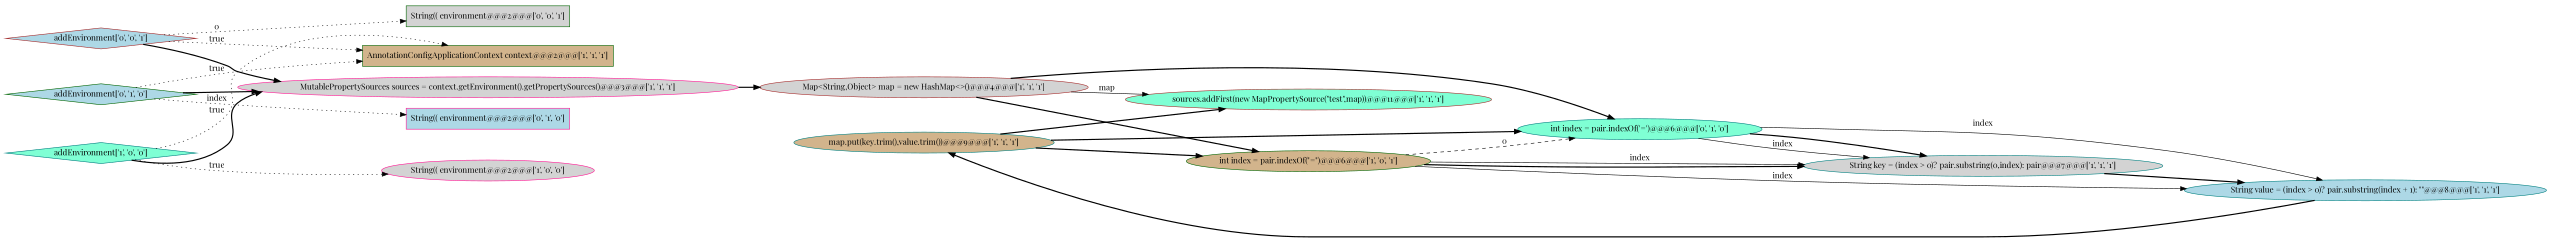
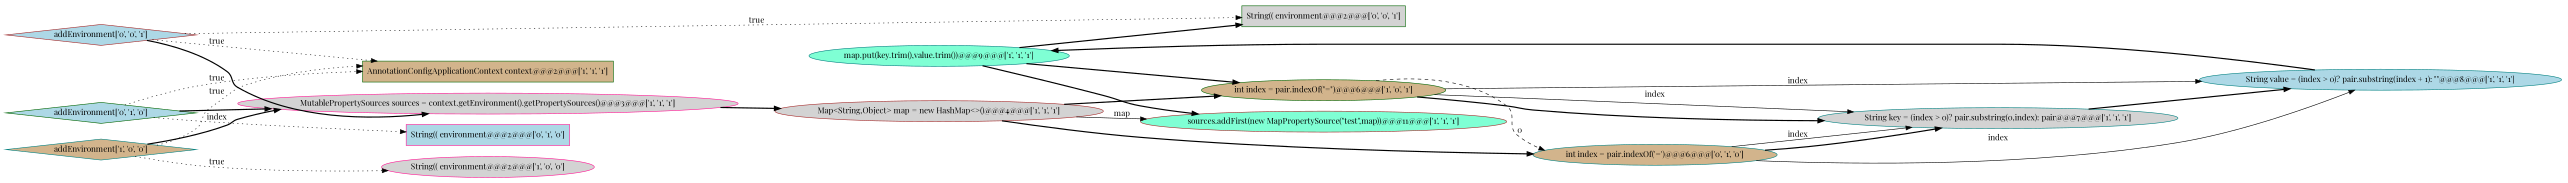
(217, 27) -> (757, 21)
(1640, 129) -> (1655, 155)
(1283, 136) -> (1128, 36)
(924, 143) -> (939, 56)
(101, 153) -> (101, 150)
